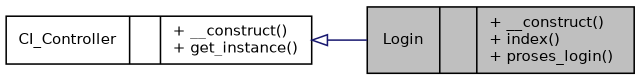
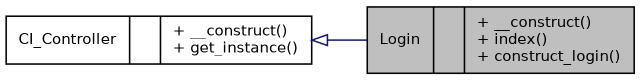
(552, 56) -> (549, 56)
